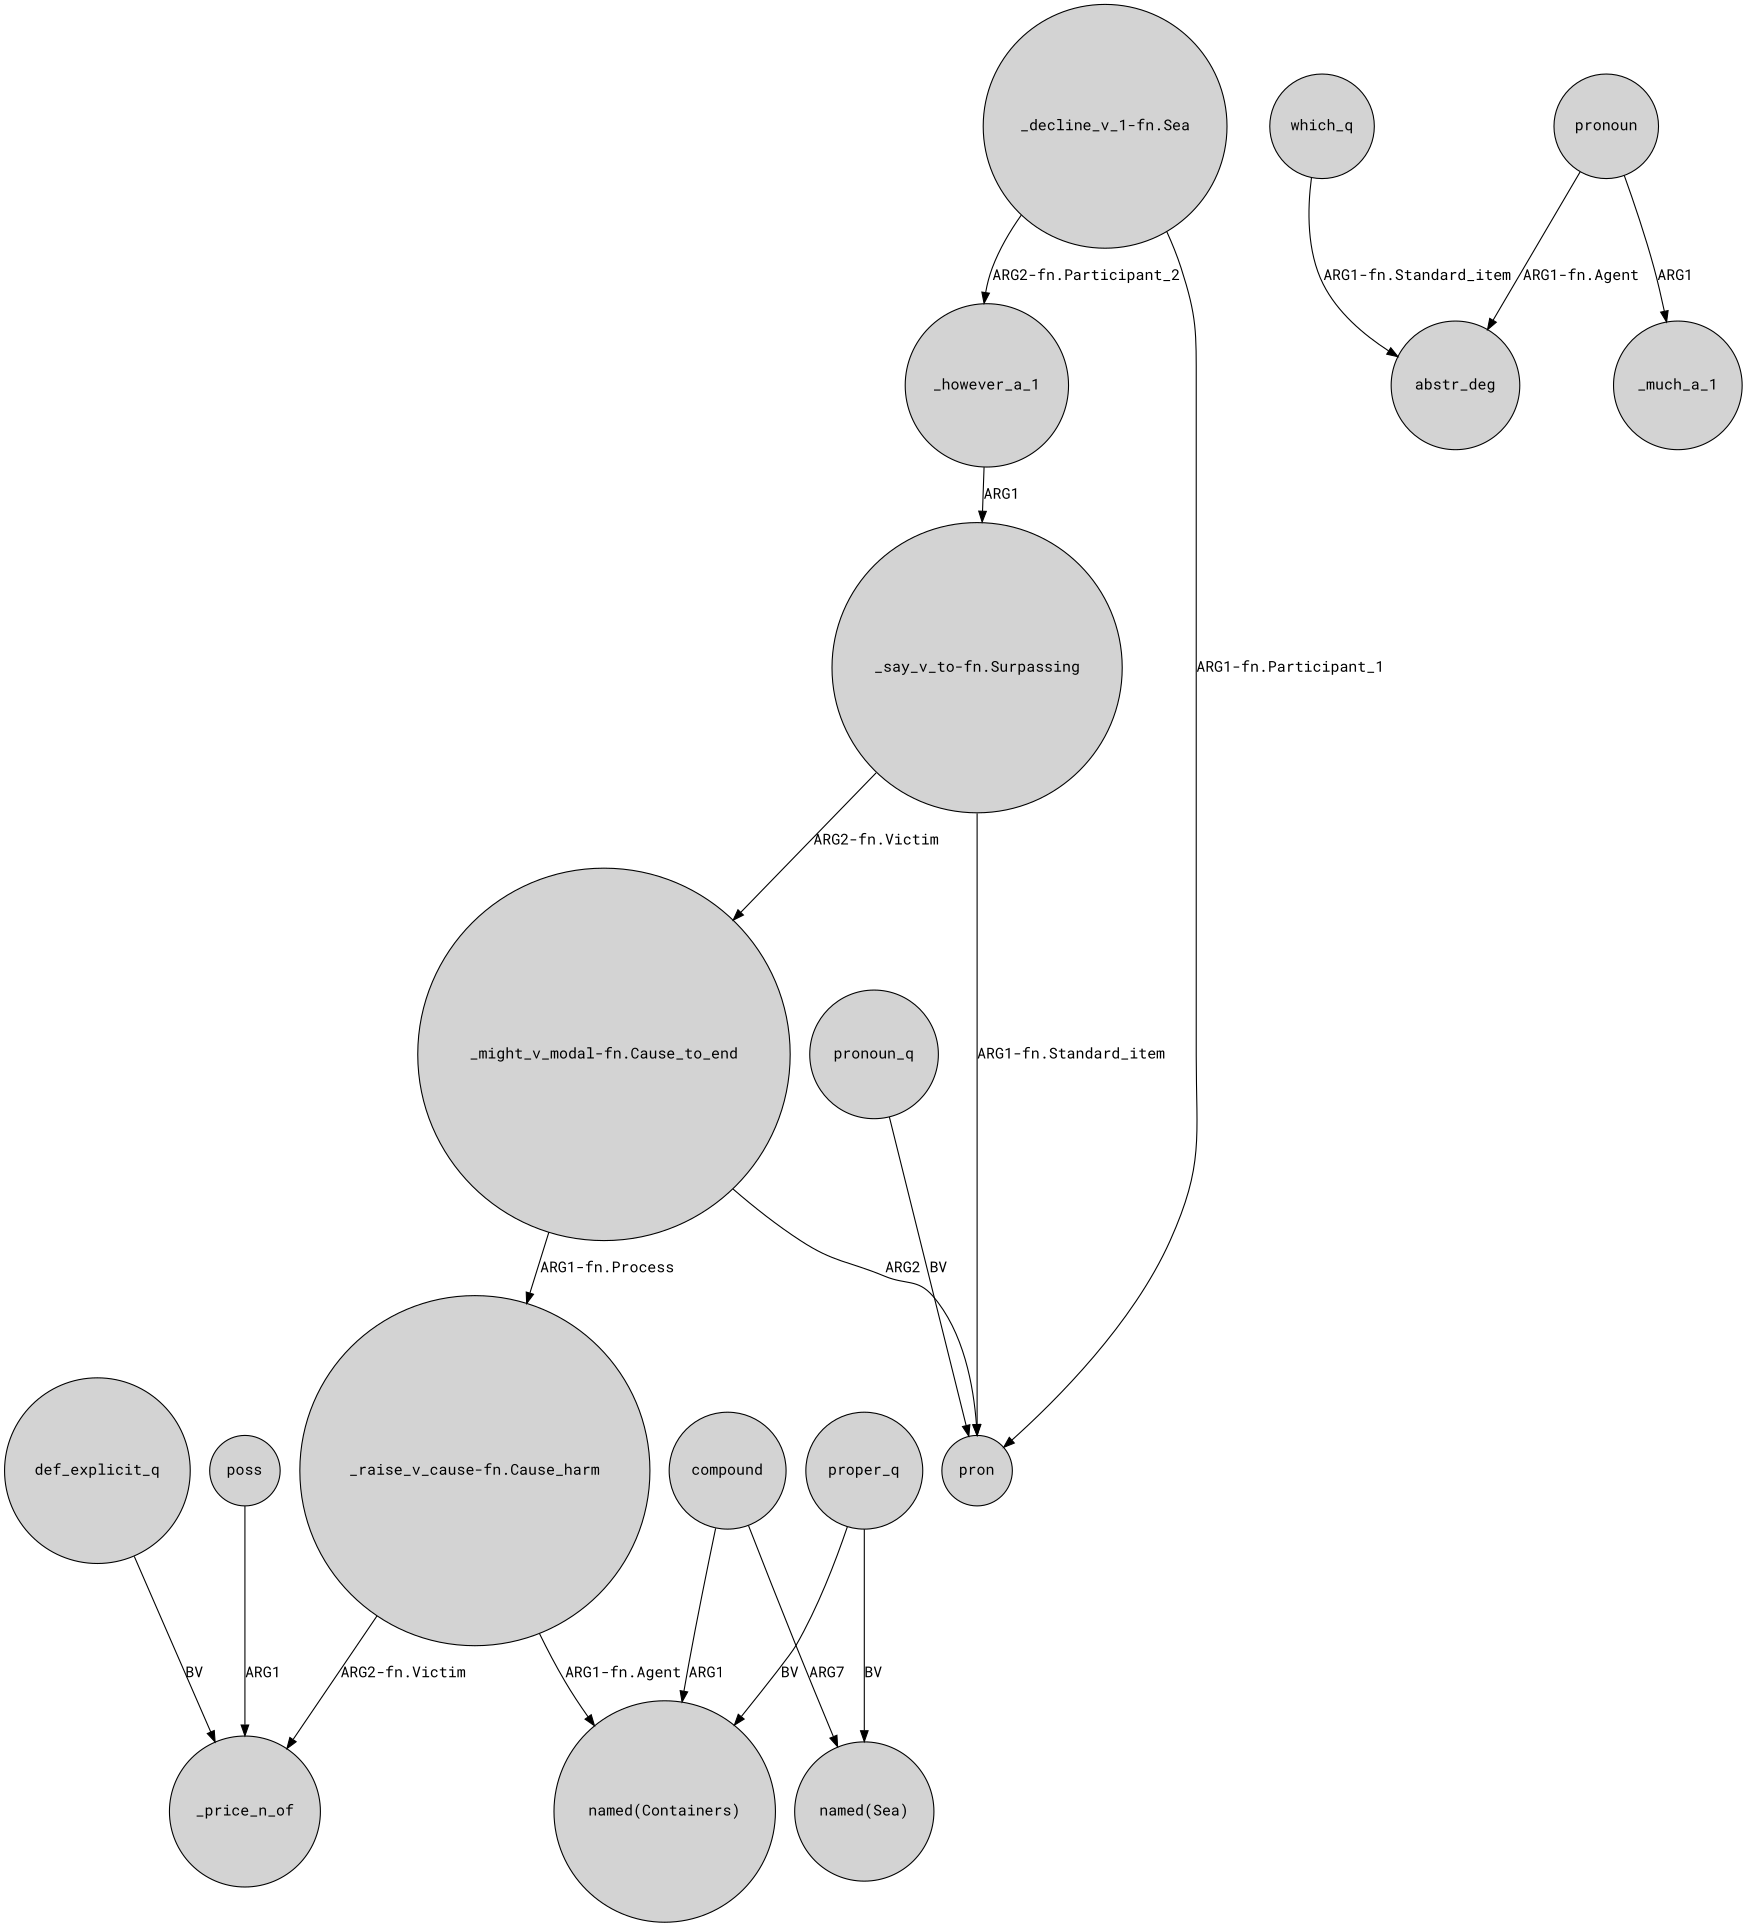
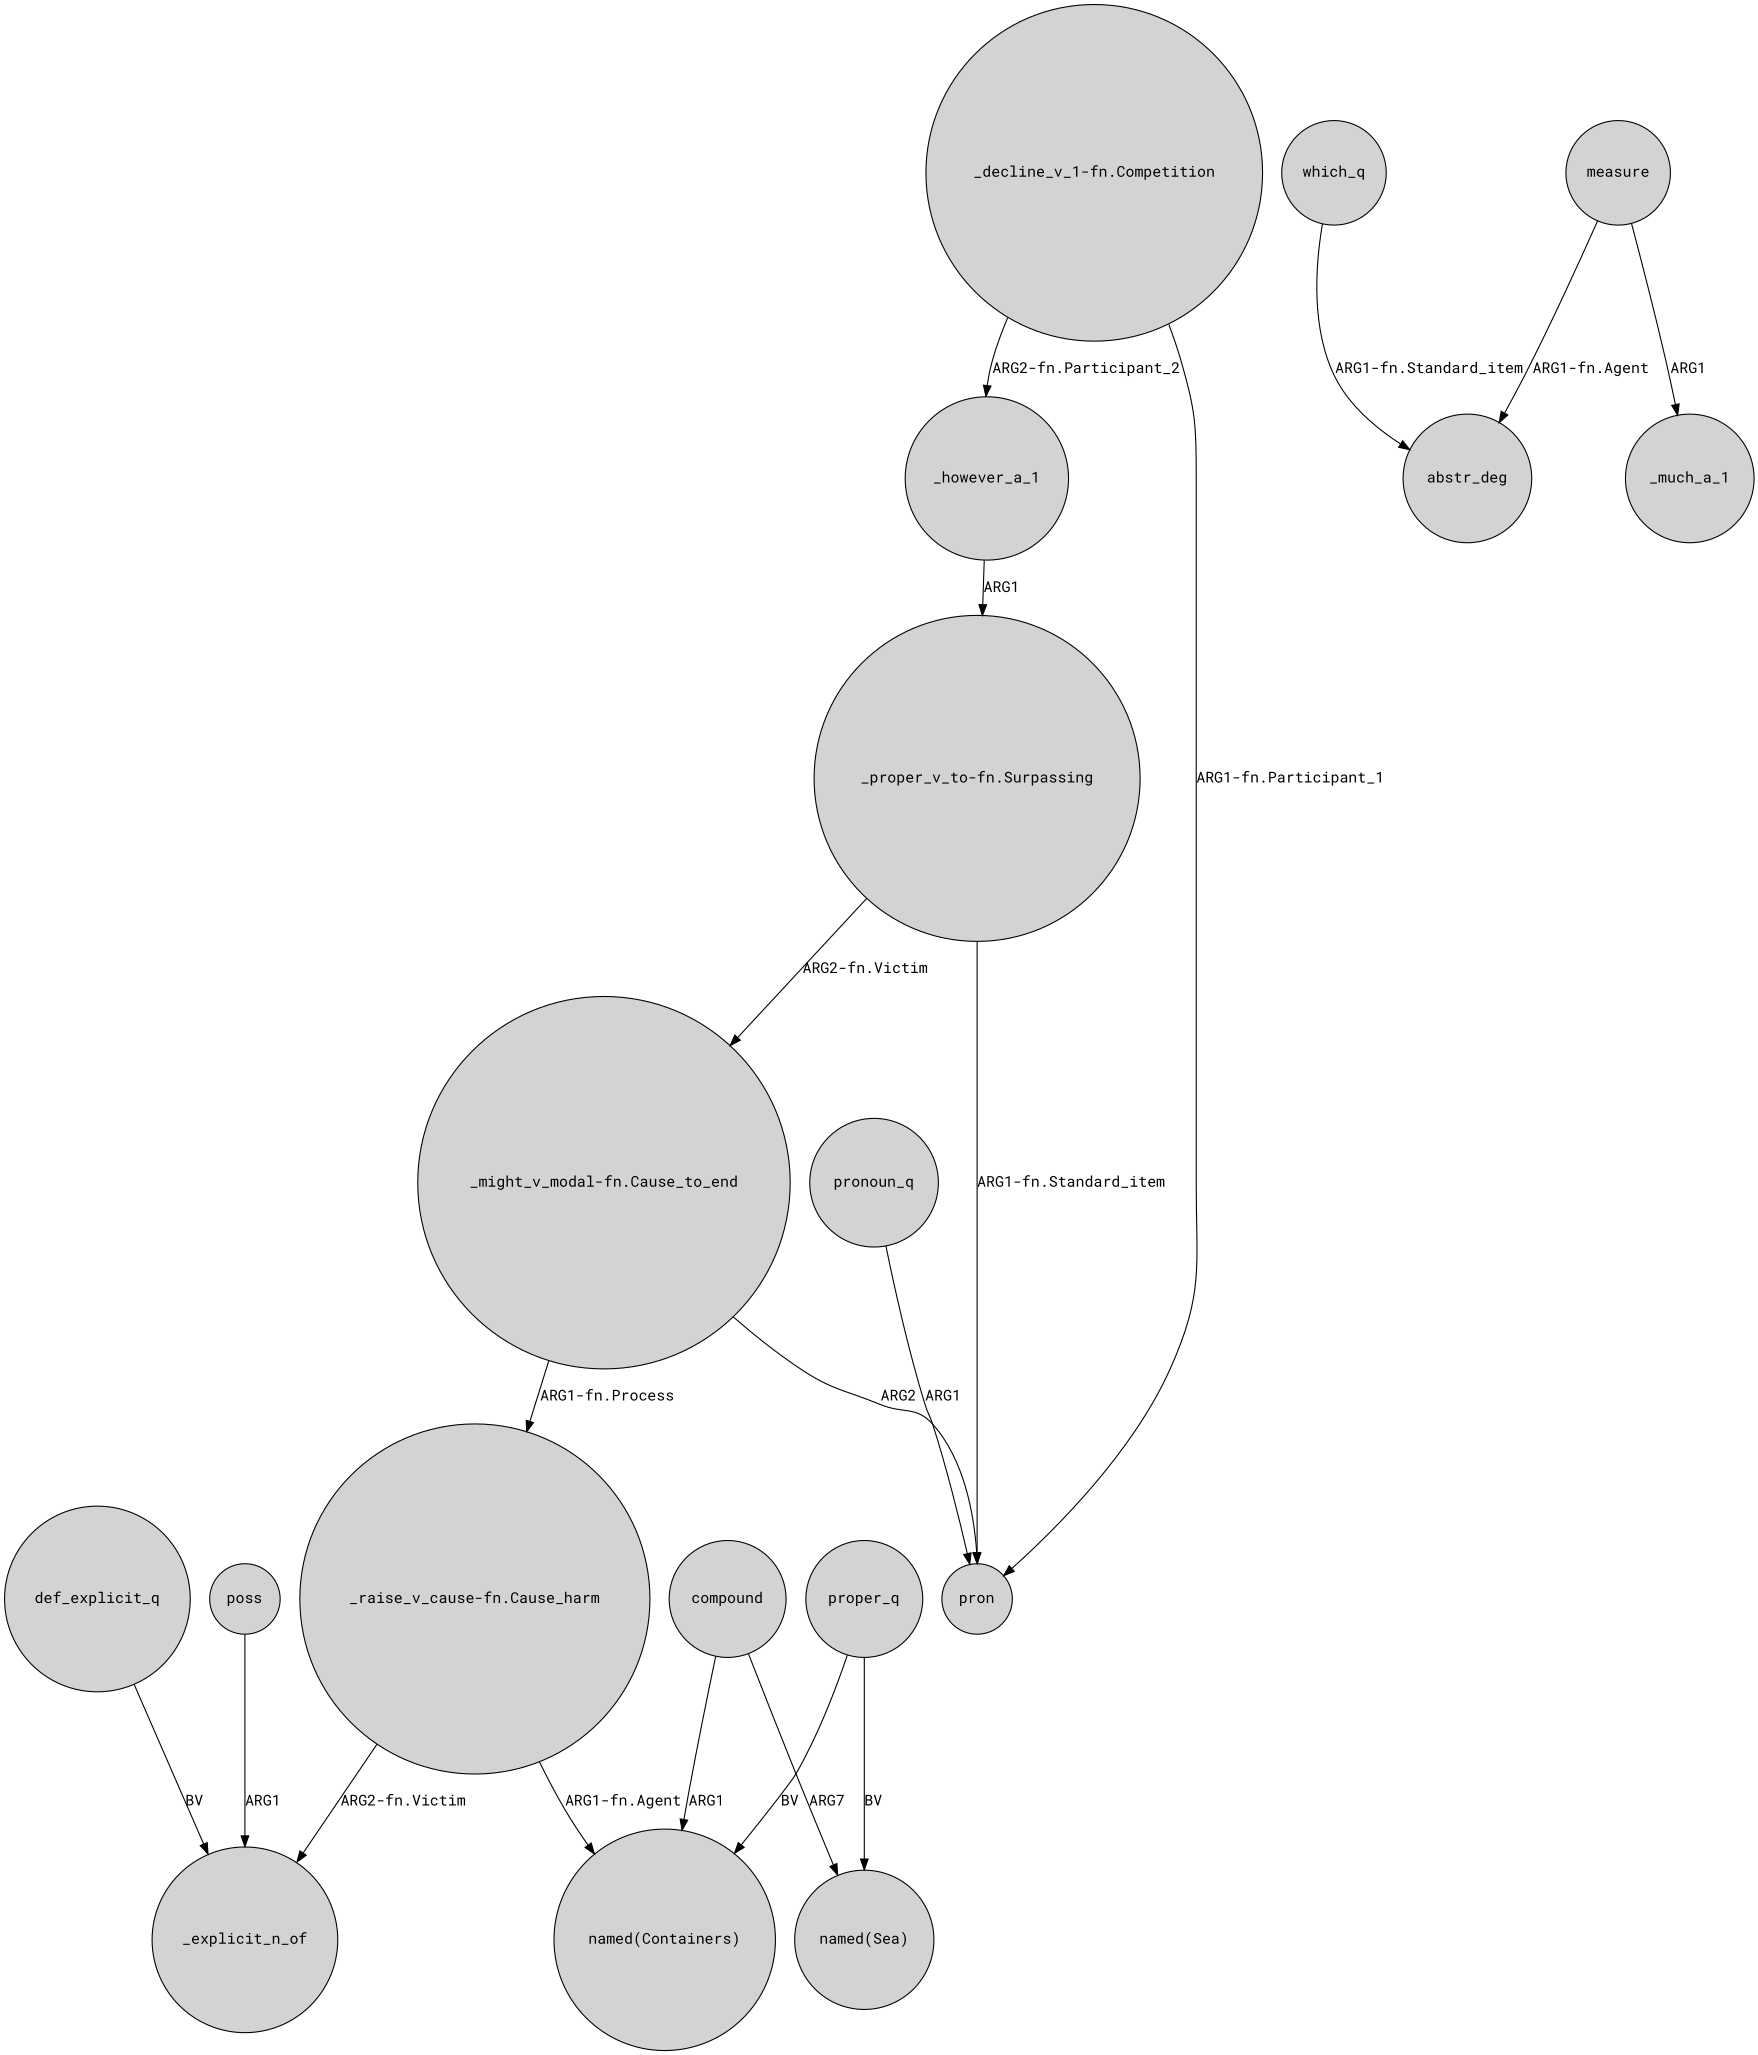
(1105, 126) -> (1094, 173)
(1606, 126) -> (1618, 173)
(977, 668) -> (977, 778)
(939, 1268) -> (943, 1397)
(245, 1812) -> (245, 1940)
